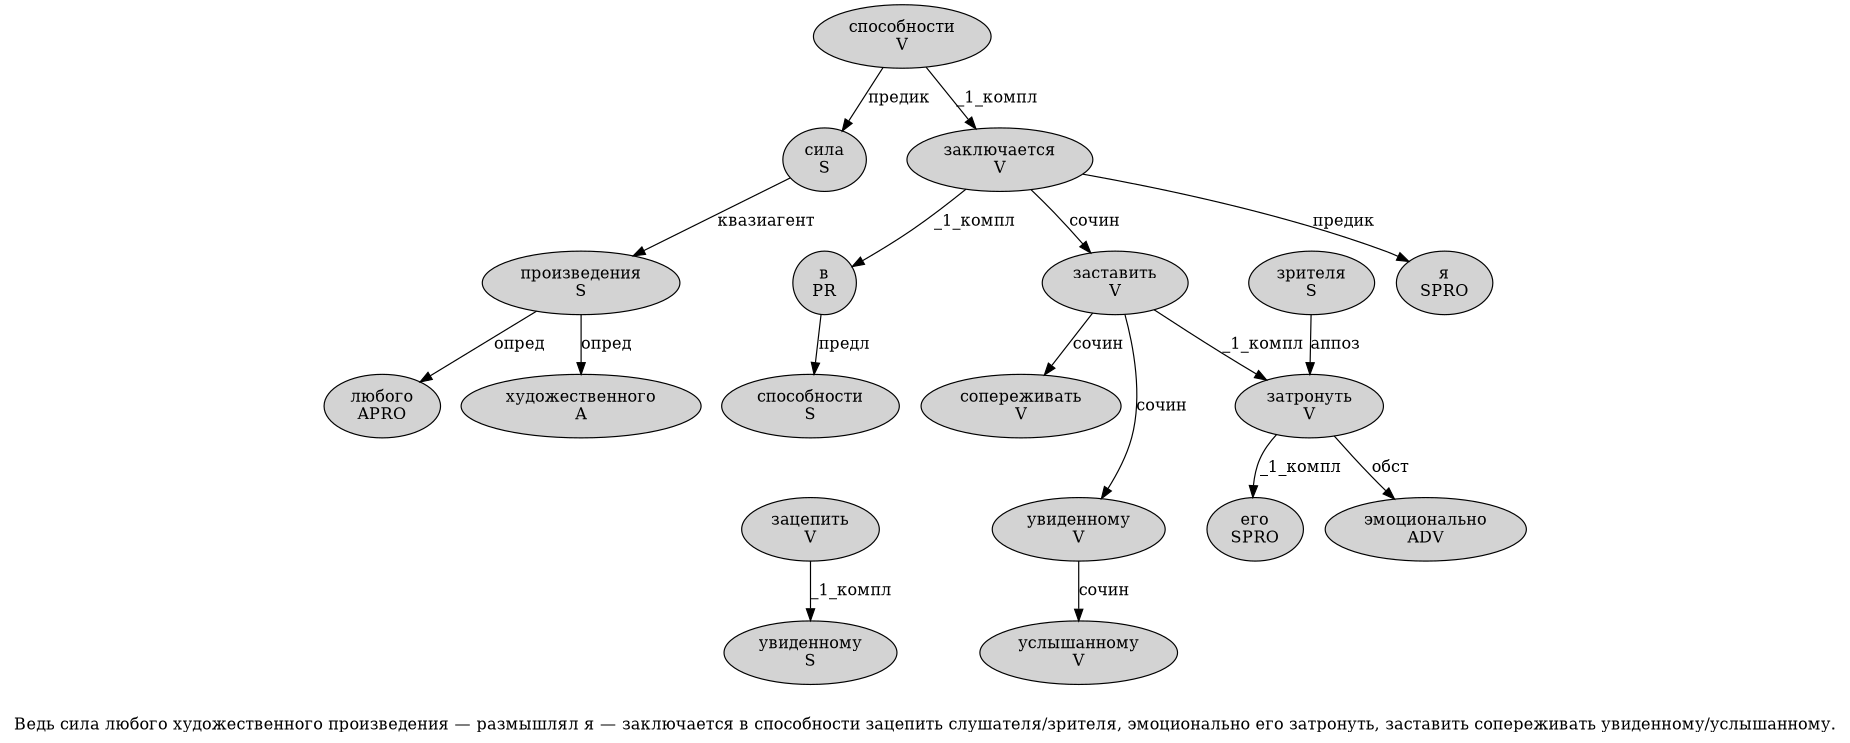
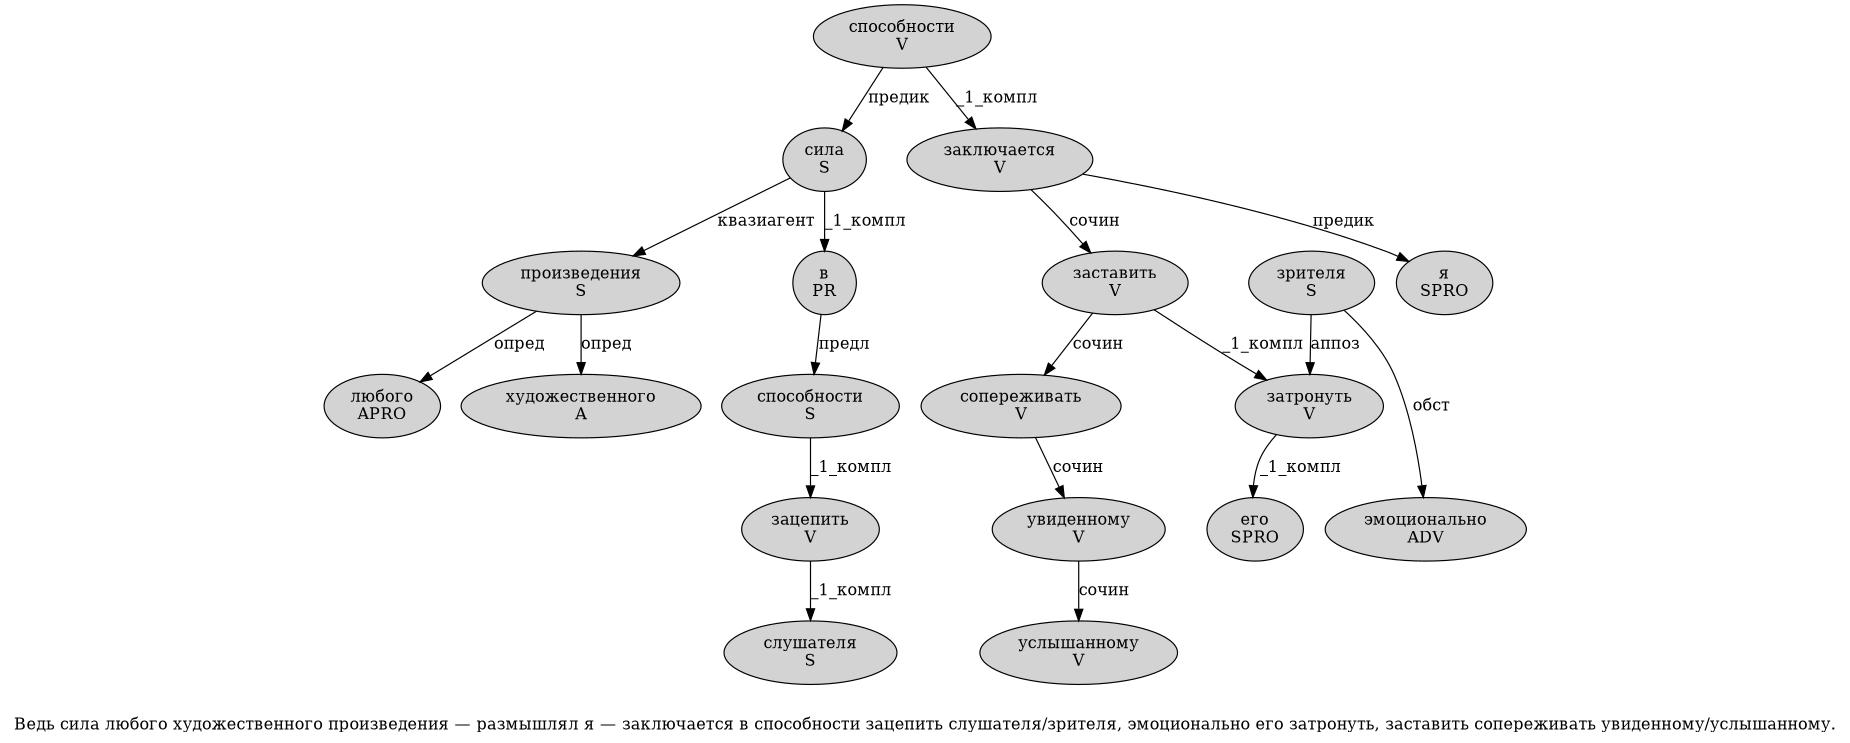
(916, 227) -> (825, 215)
(1137, 404) -> (1047, 462)
none -> (810, 462)
(1360, 464) -> (1400, 390)
(810, 653) -> (810, 653)
